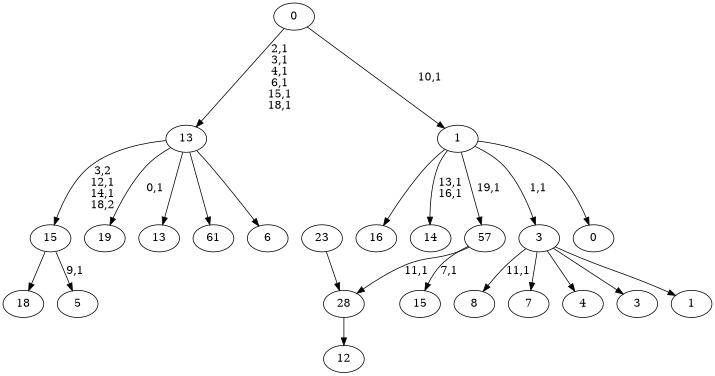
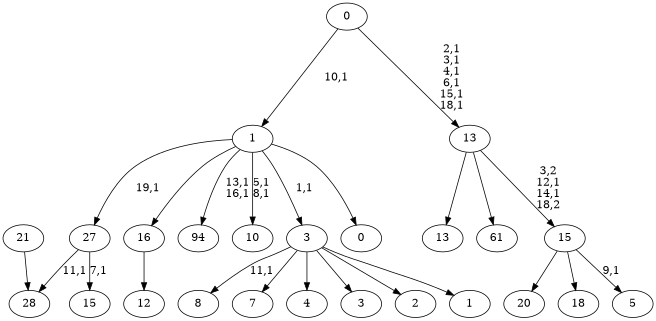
(105, 238) -> none
none -> (253, 238)
(268, 238) -> none
(322, 238) -> (23, 238)
(431, 238) -> (198, 238)
(485, 238) -> (90, 238)
none -> (416, 304)
none -> (524, 304)
(344, 328) -> (144, 267)
